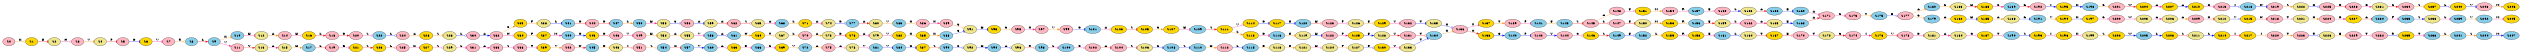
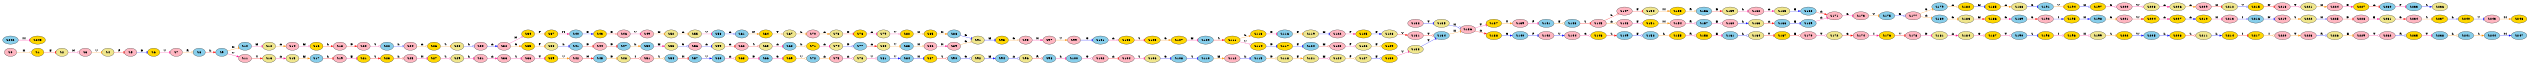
(2458, 19) -> none
(1394, 23) -> none
(887, 48) -> (894, 58)
